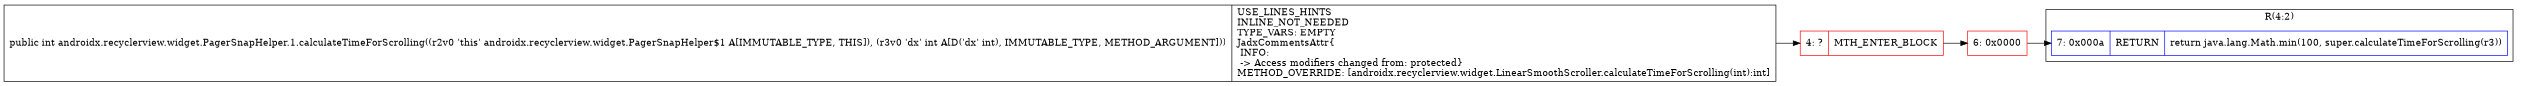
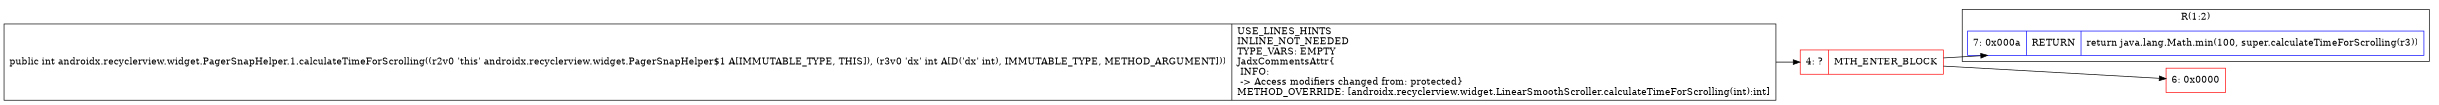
(2279, 17) -> (2196, 17)
(2036, 43) -> (1957, 57)
